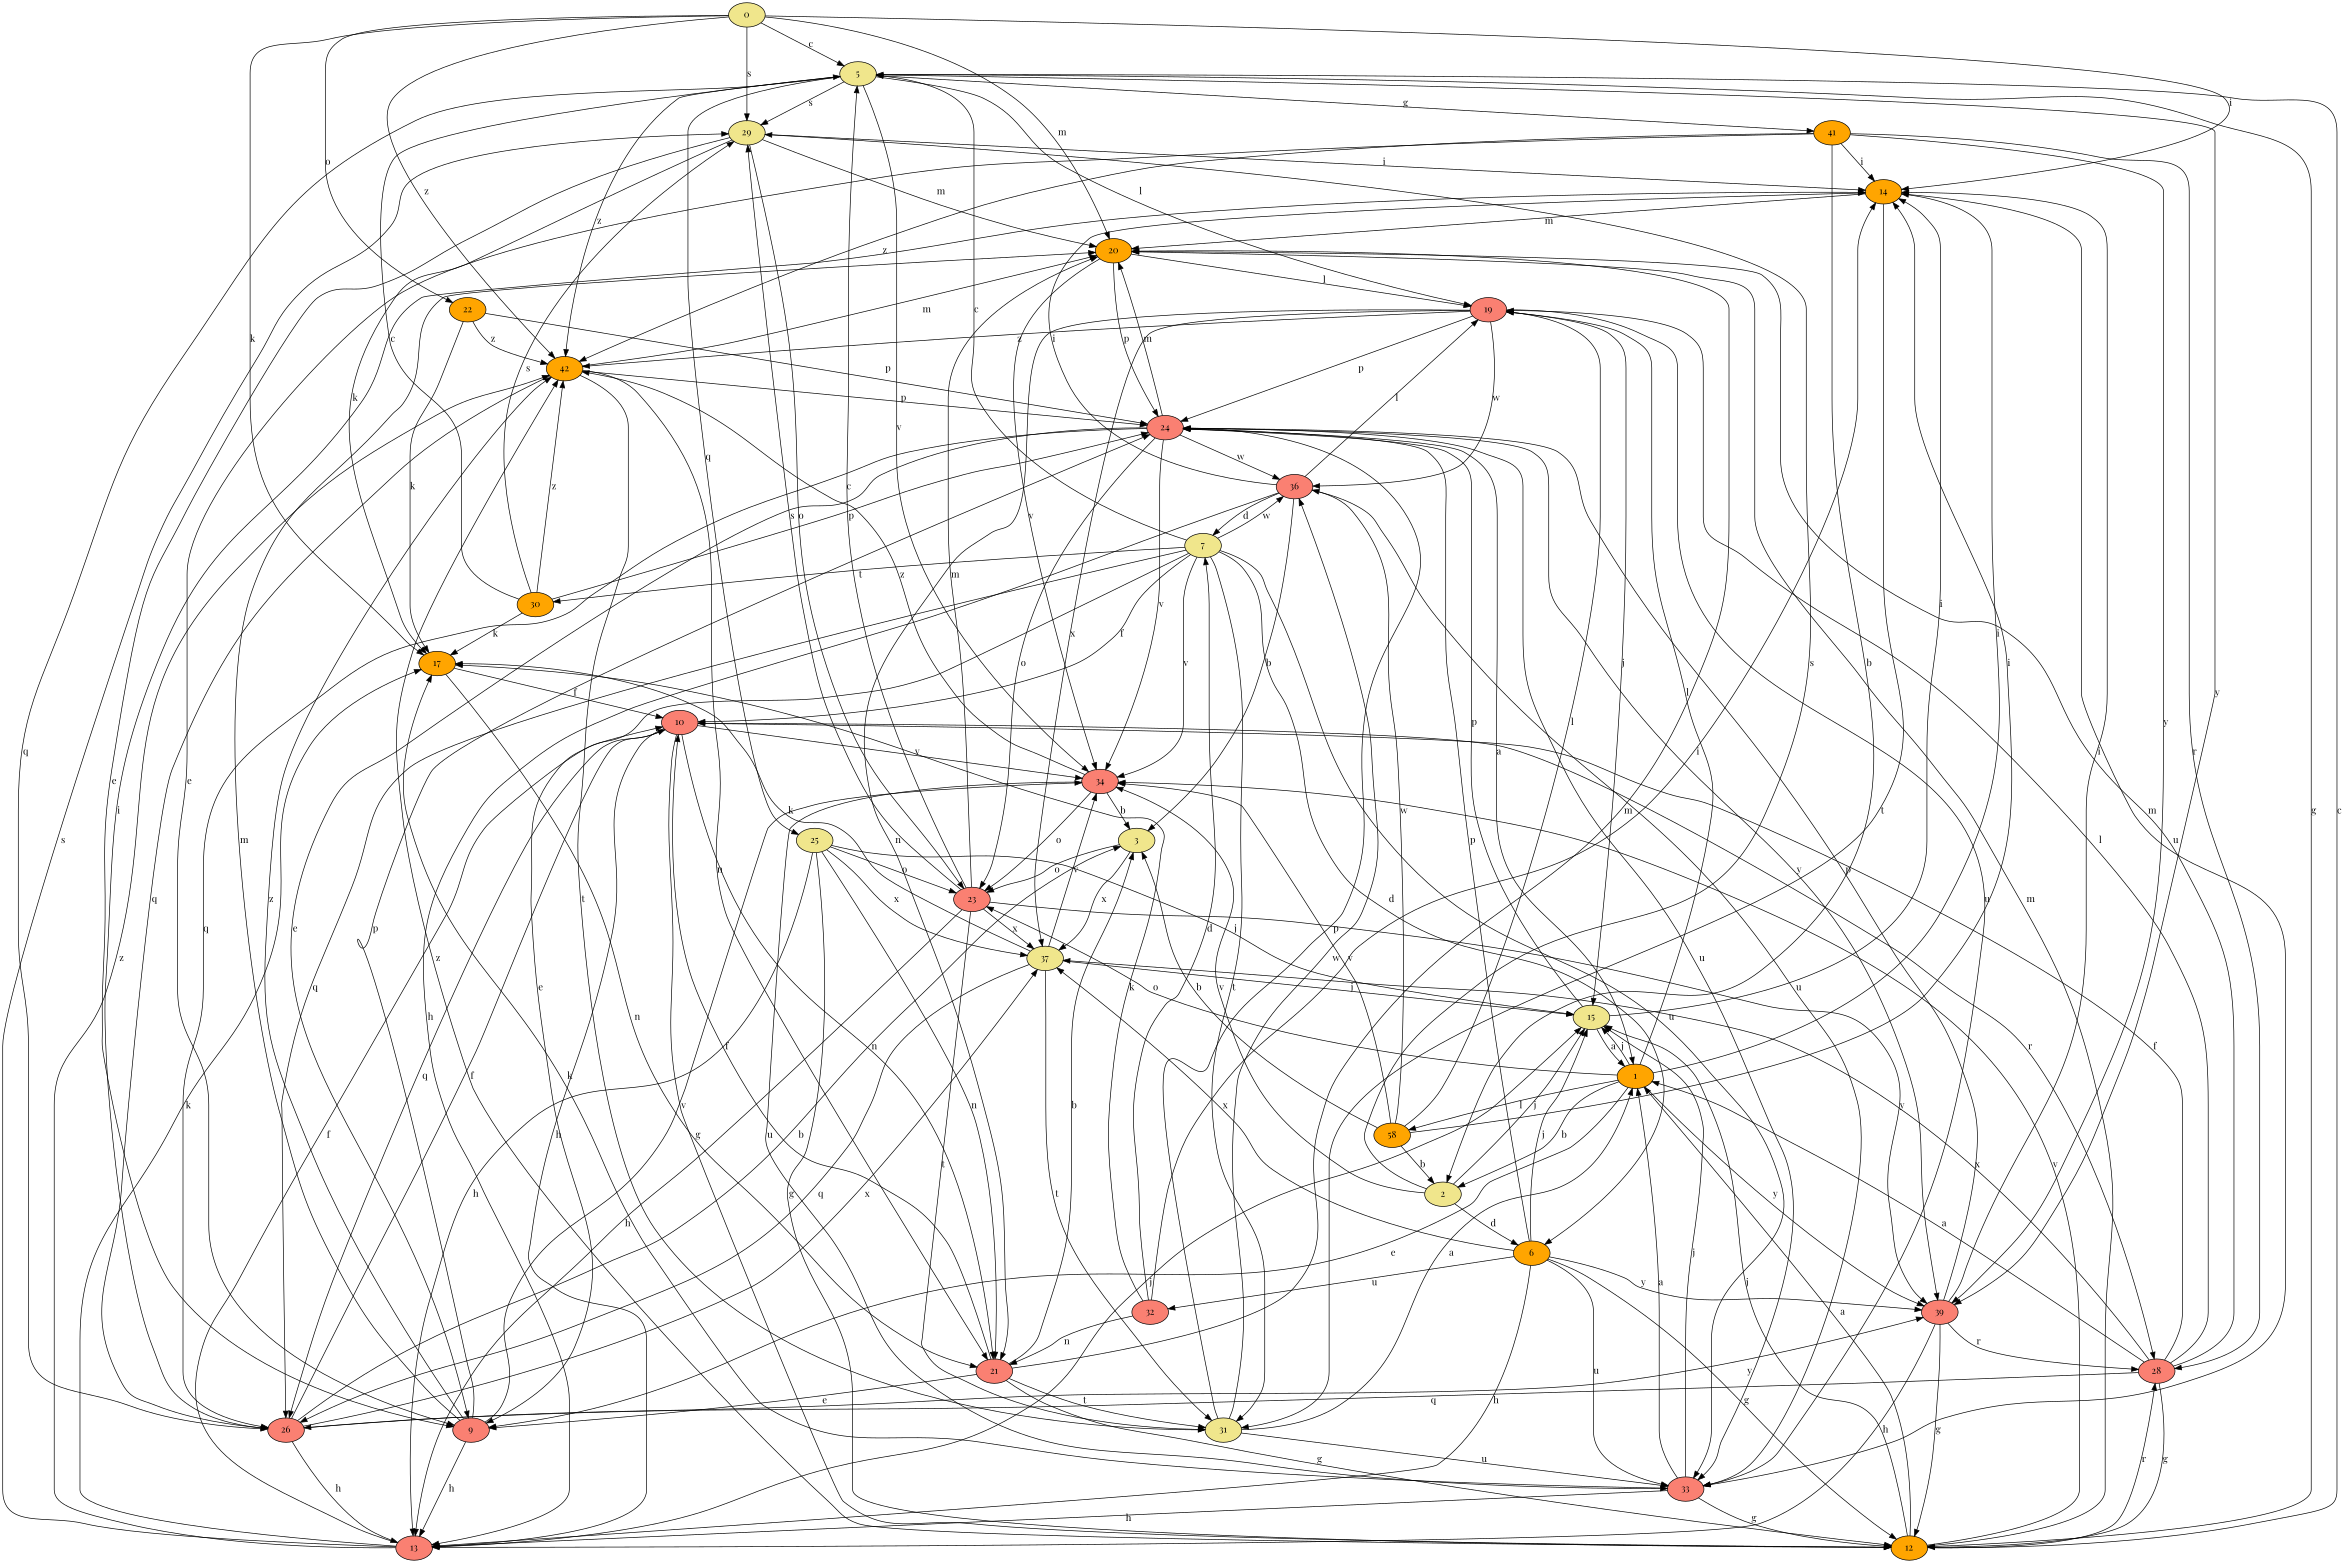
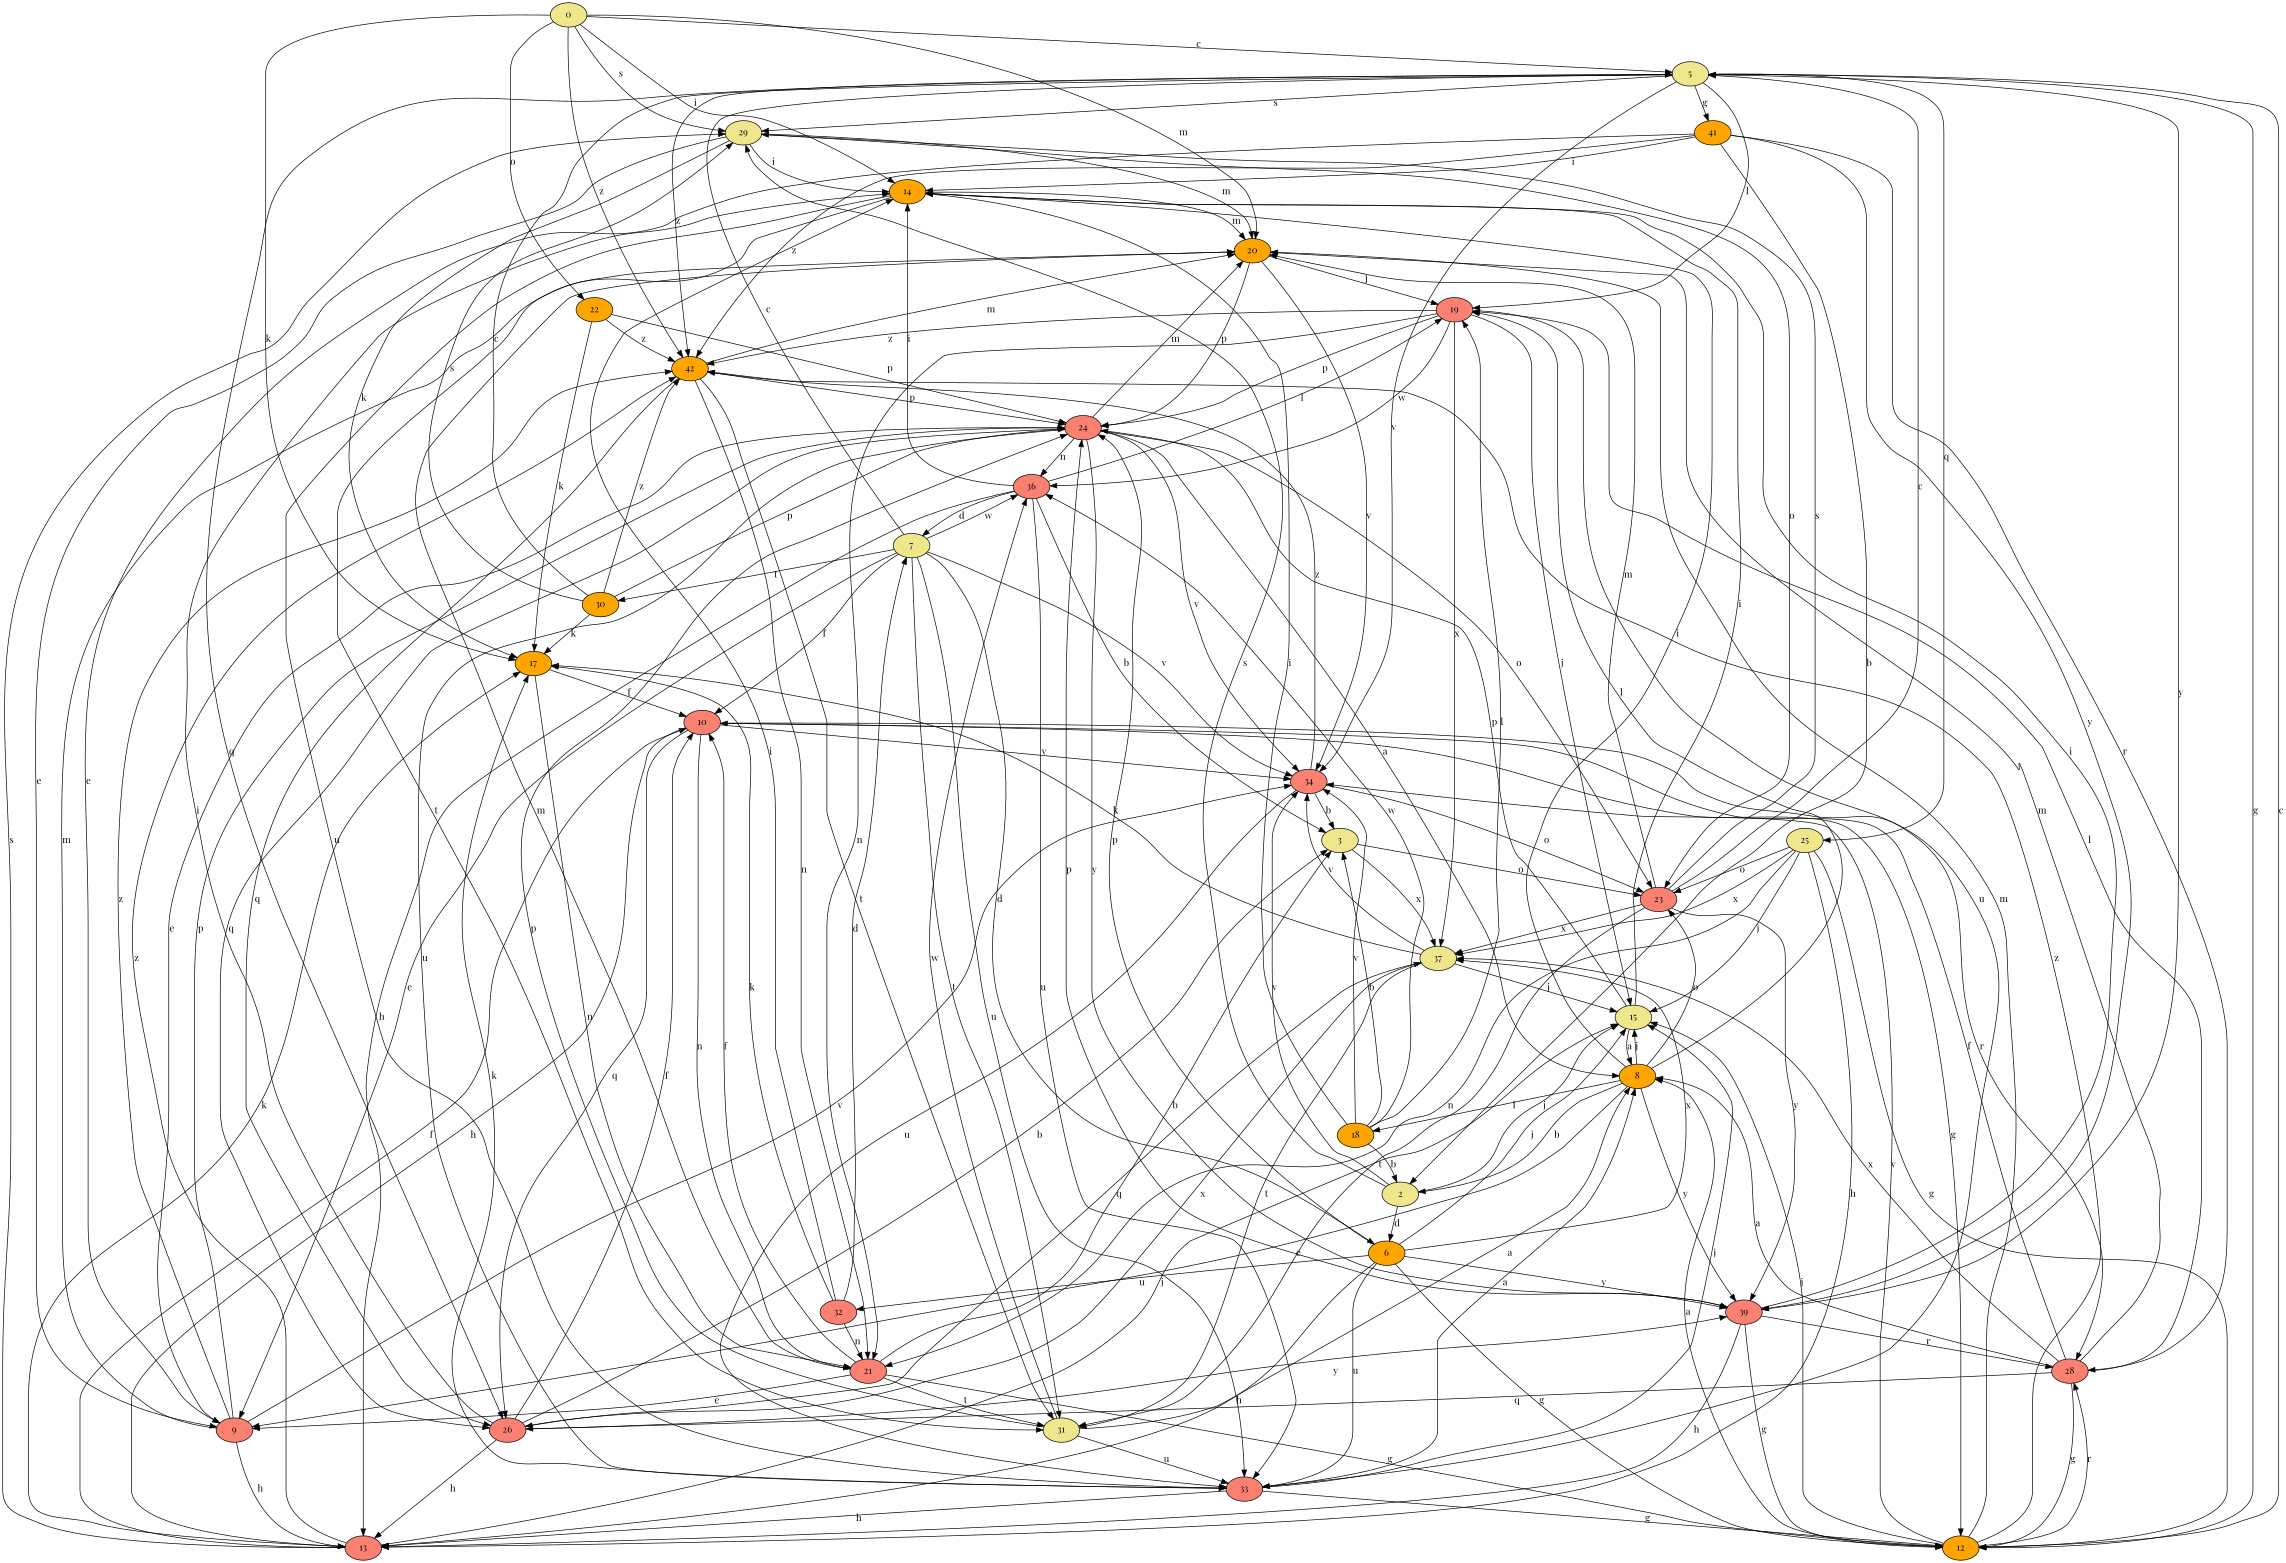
(1241, 457) -> (1063, 457)
(438, 754) -> none
(1635, 1076) -> (1638, 1076)
(1392, 1135) -> (1356, 1135)
(652, 1195) -> none
